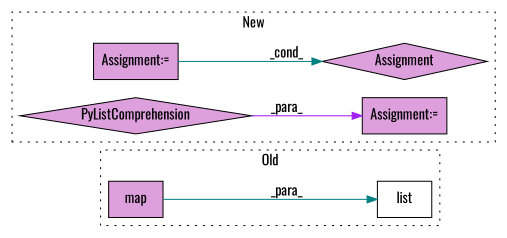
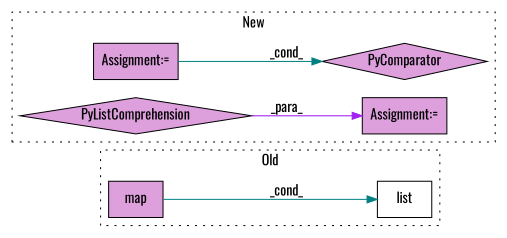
(405, 61) -> (405, 61)
(287, 192) -> (287, 192)
